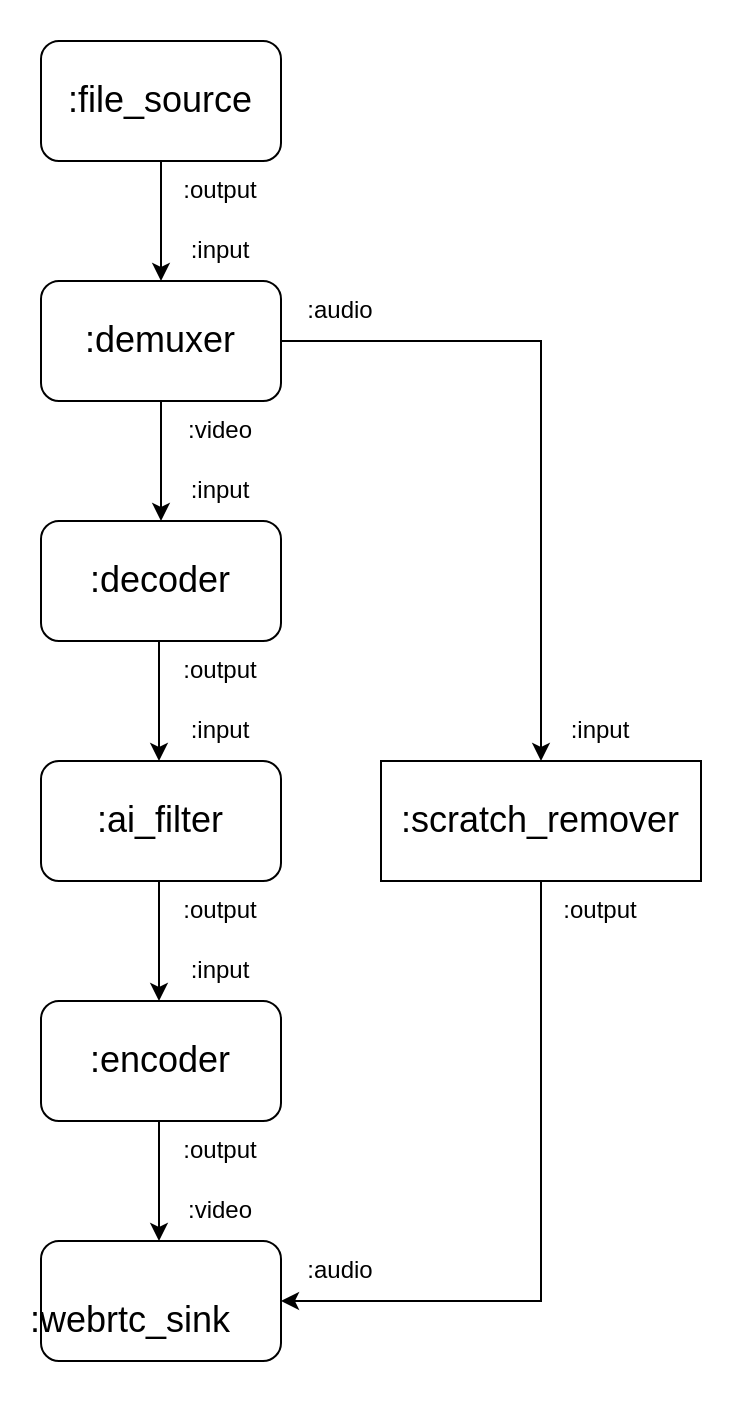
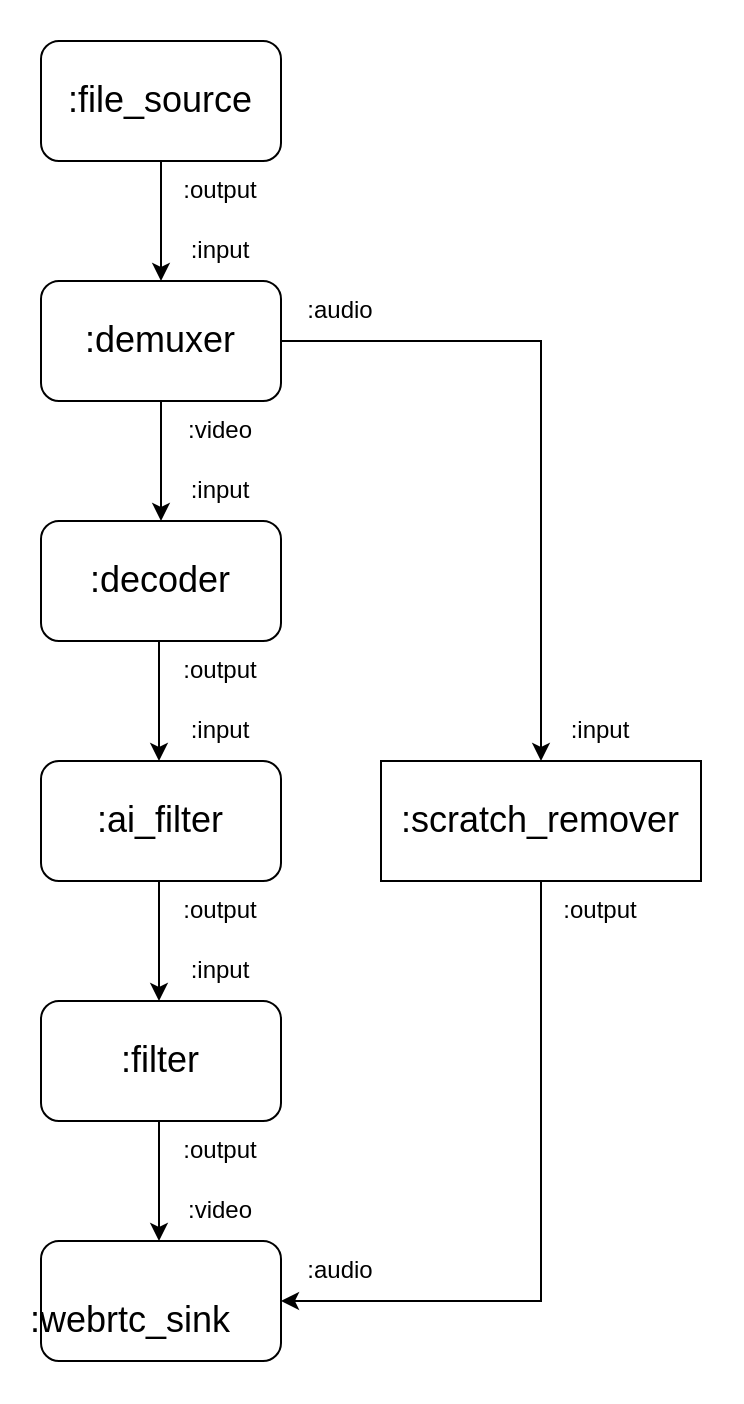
(161, 1061) -> (161, 1061)
